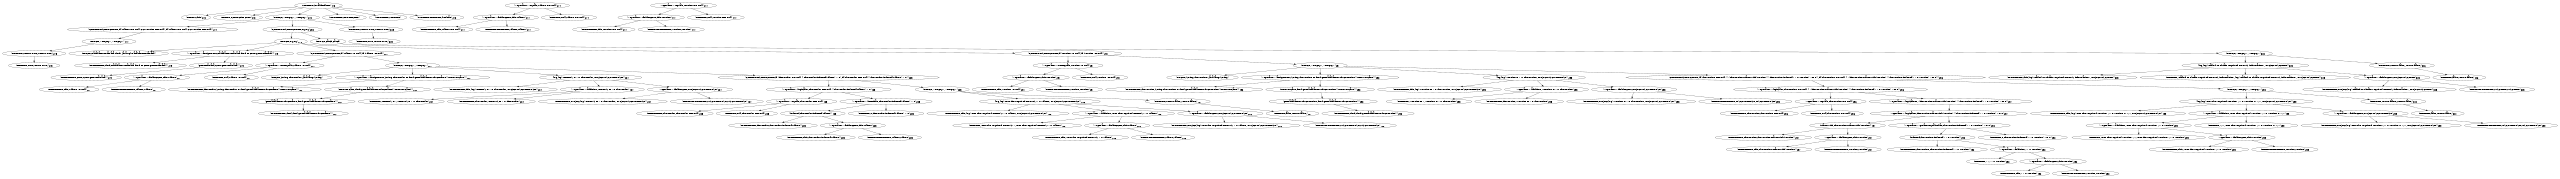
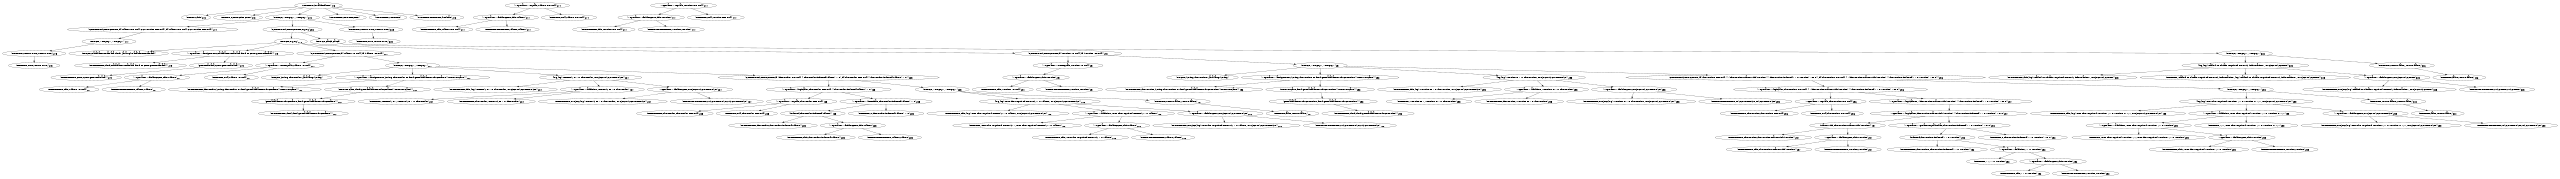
(1100, 78) -> none
